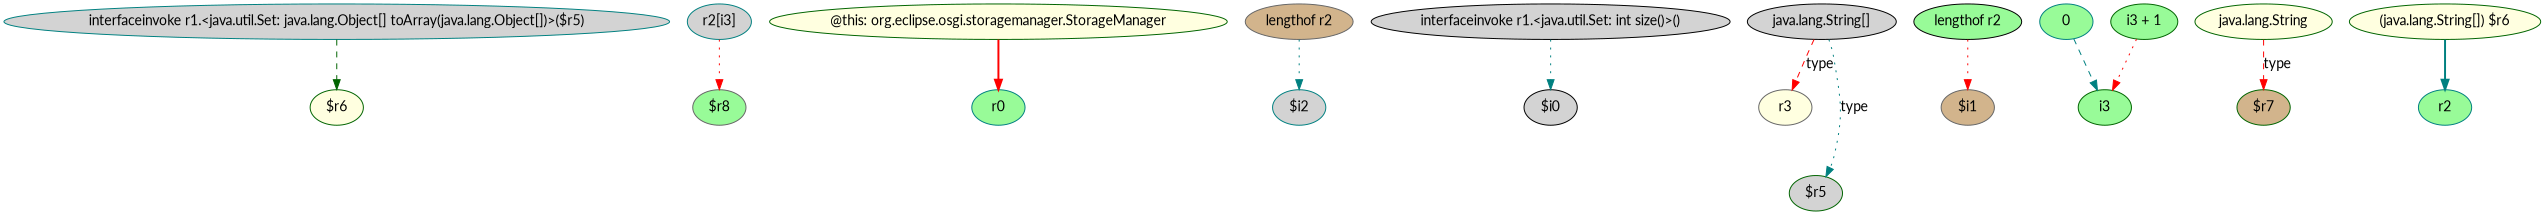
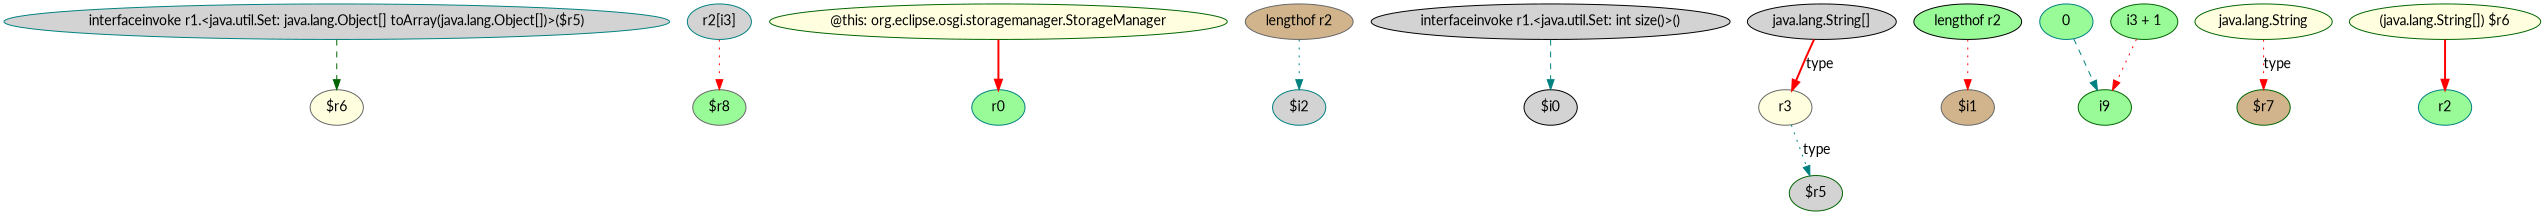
(1551, 60) -> (1551, 60)
(1805, 60) -> (1805, 60)
(2264, 60) -> (2264, 60)
(2445, 60) -> (2445, 60)
(1840, 104) -> (1799, 146)
(337, 107) -> (337, 107)
(2105, 107) -> (2105, 107)
